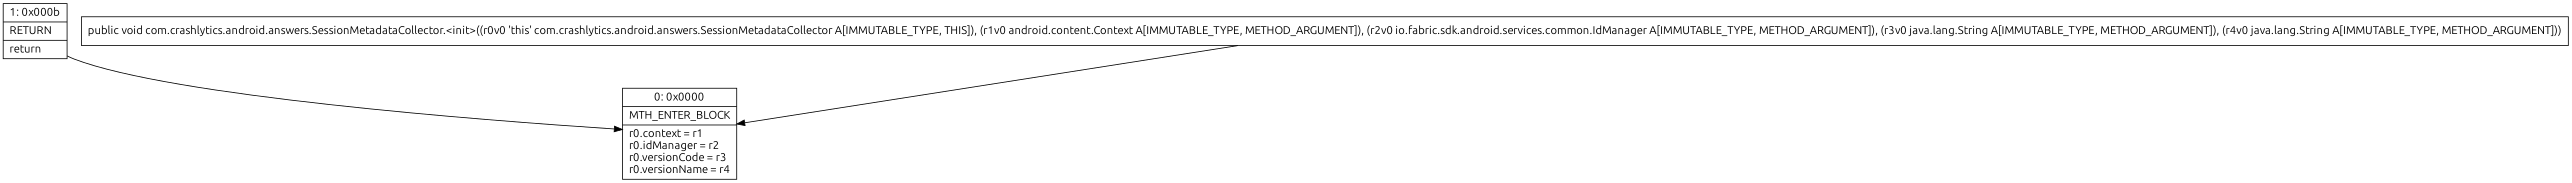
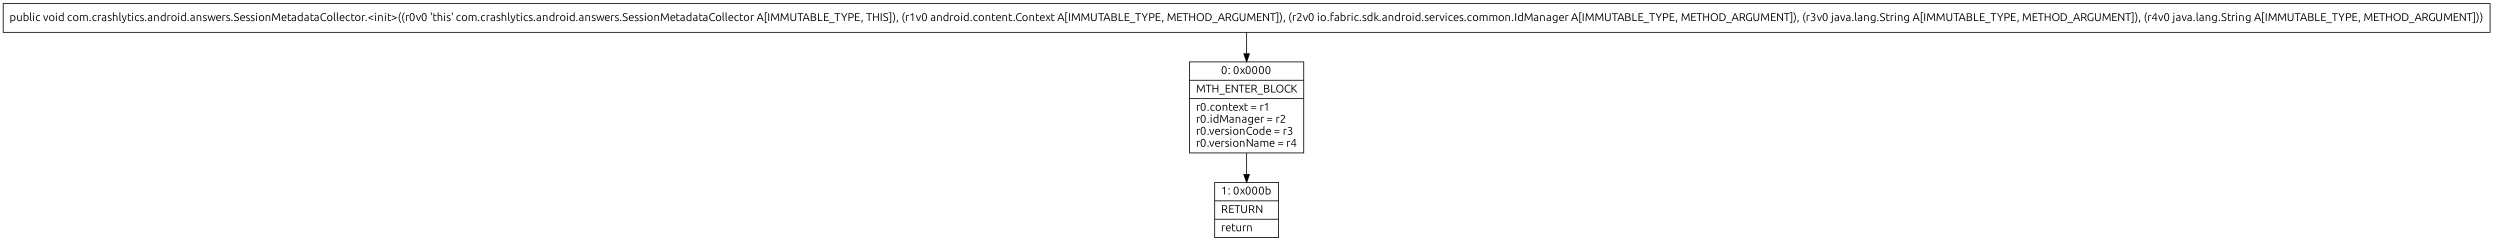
(339, 106) -> (1247, 164)
